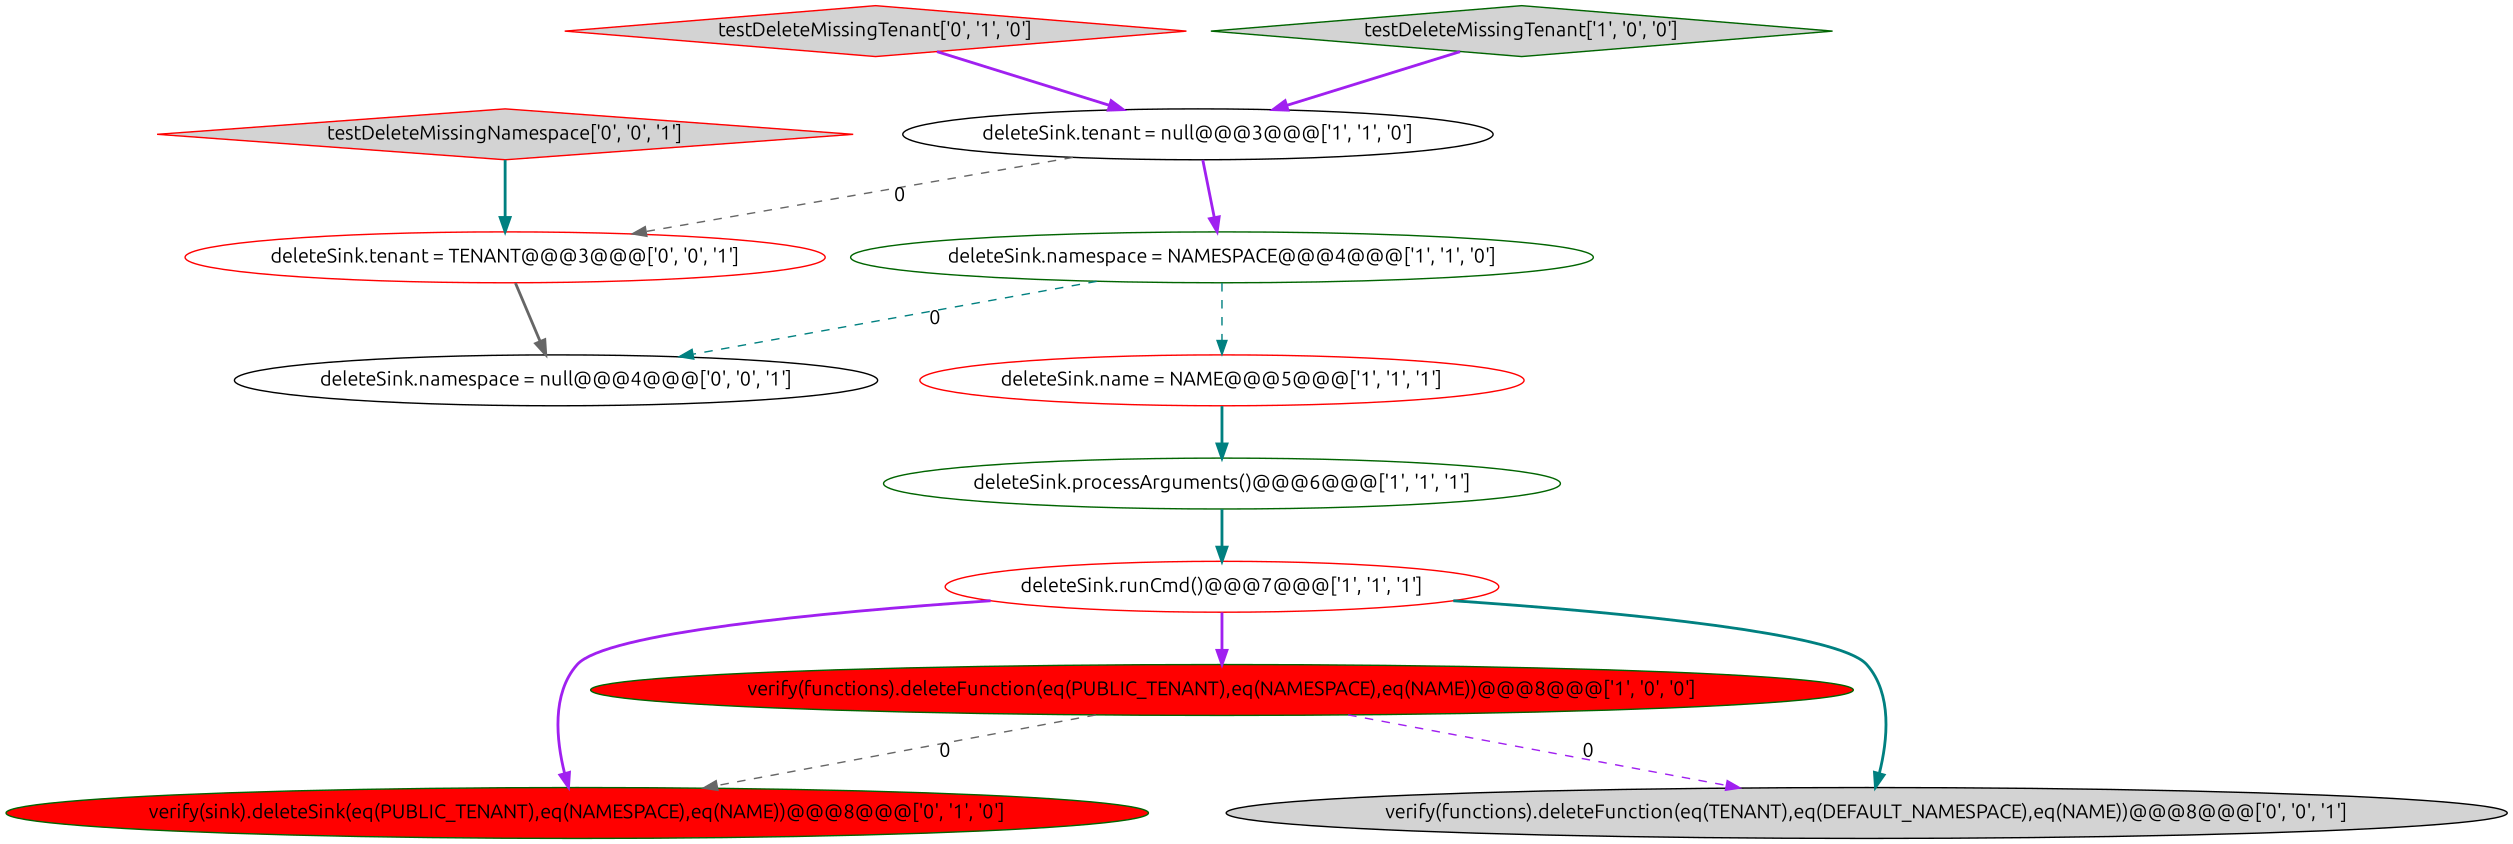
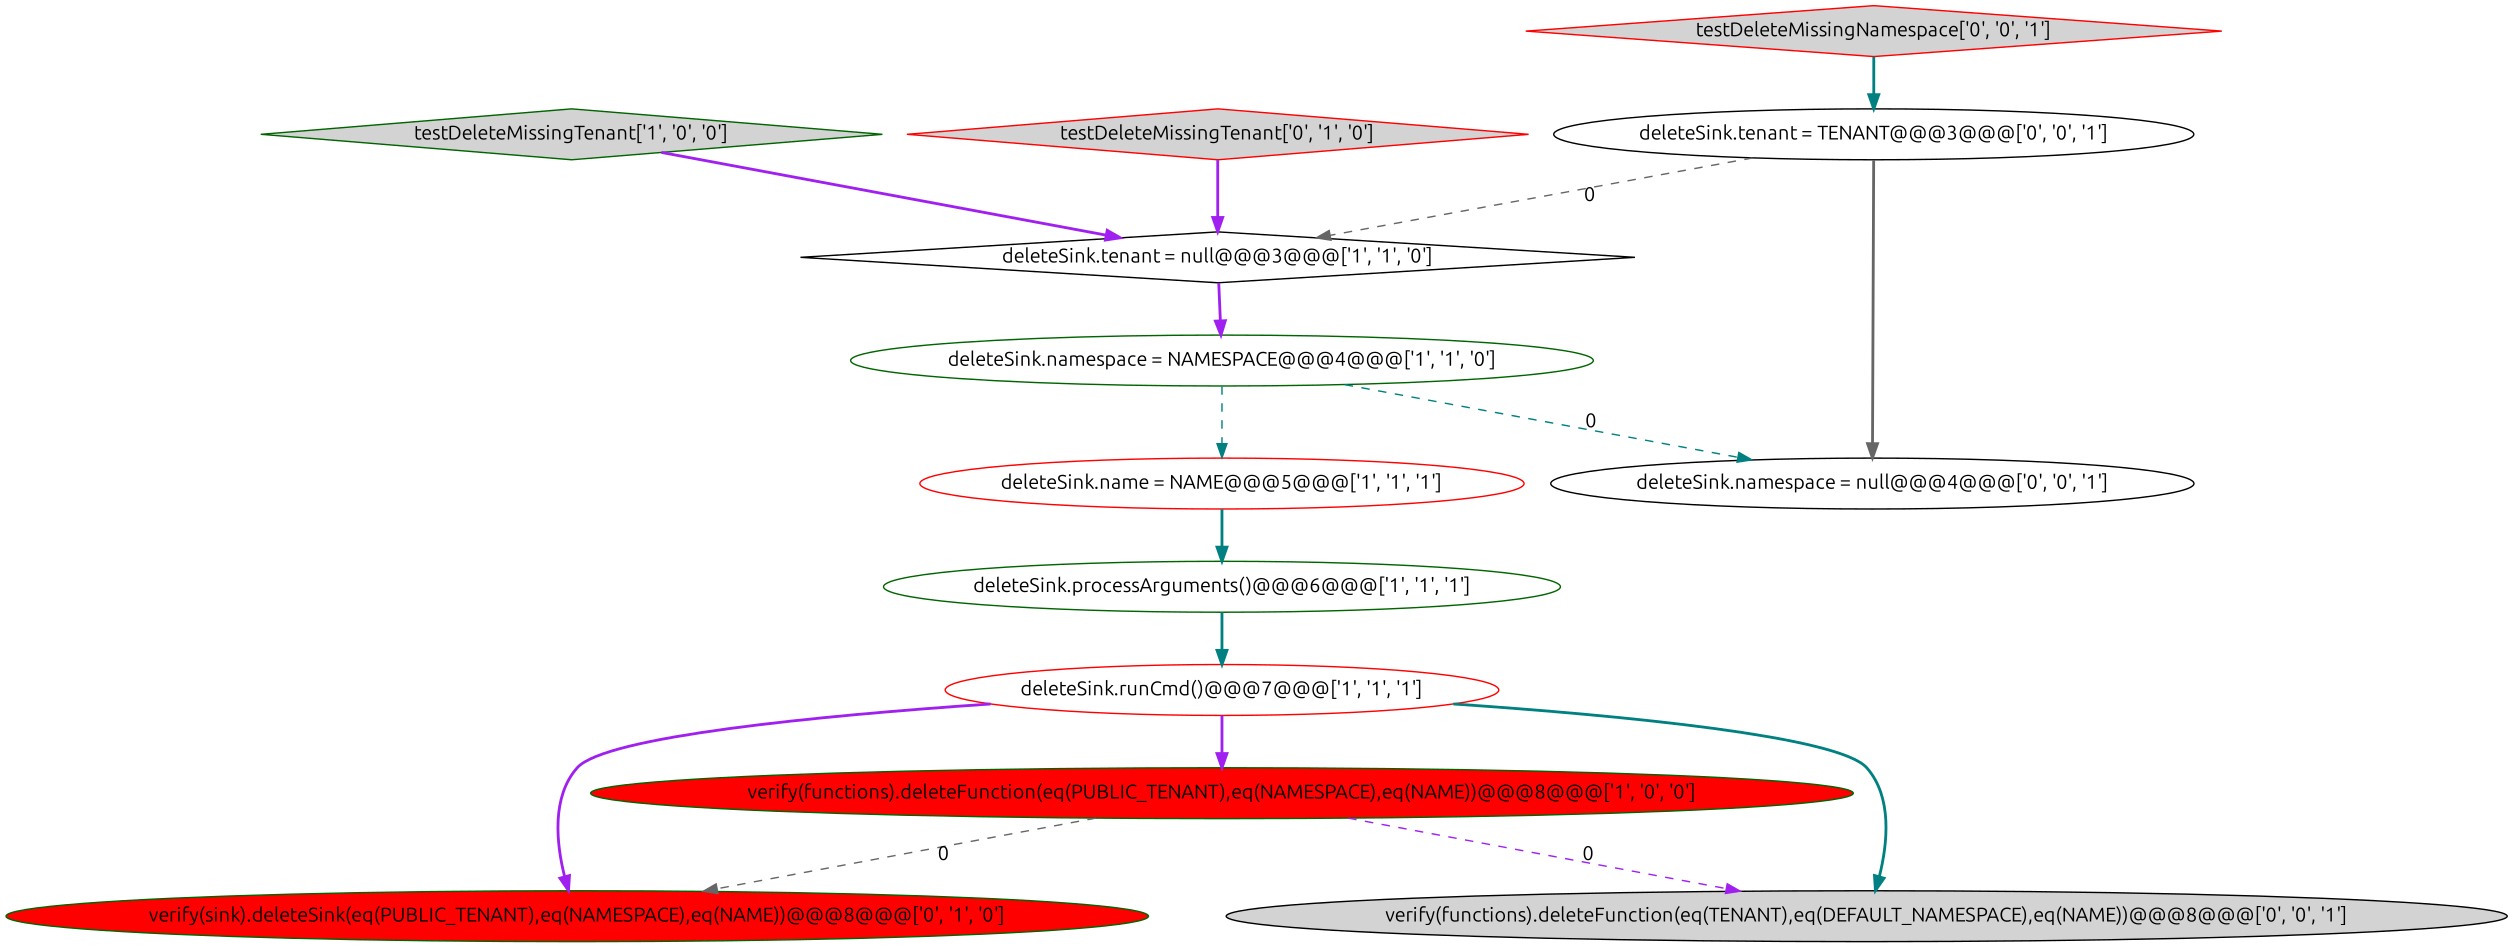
(1198, 134) -> (1218, 257)
(860, 194) -> (1541, 197)
(505, 257) -> (1874, 134)
